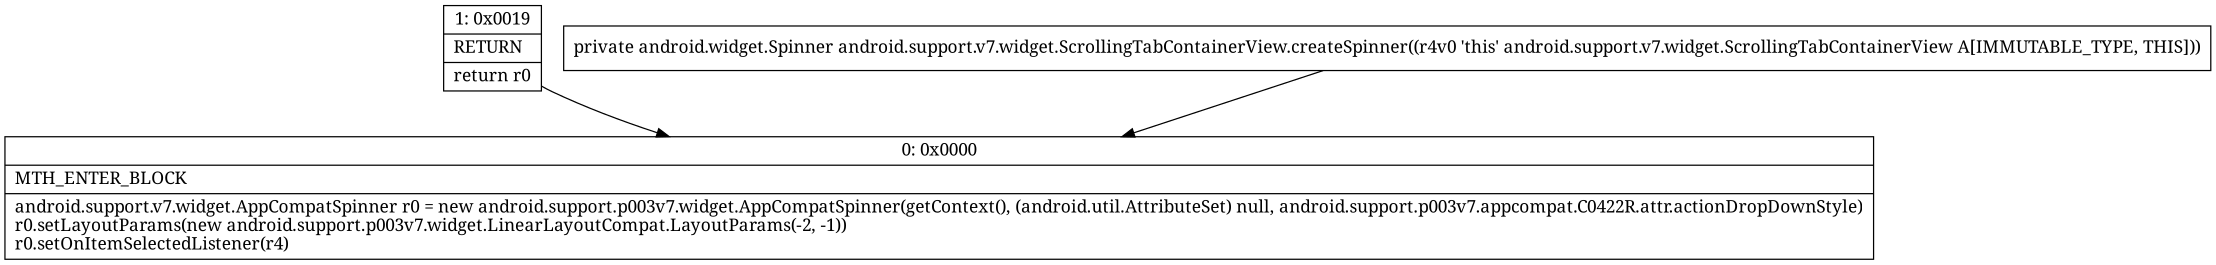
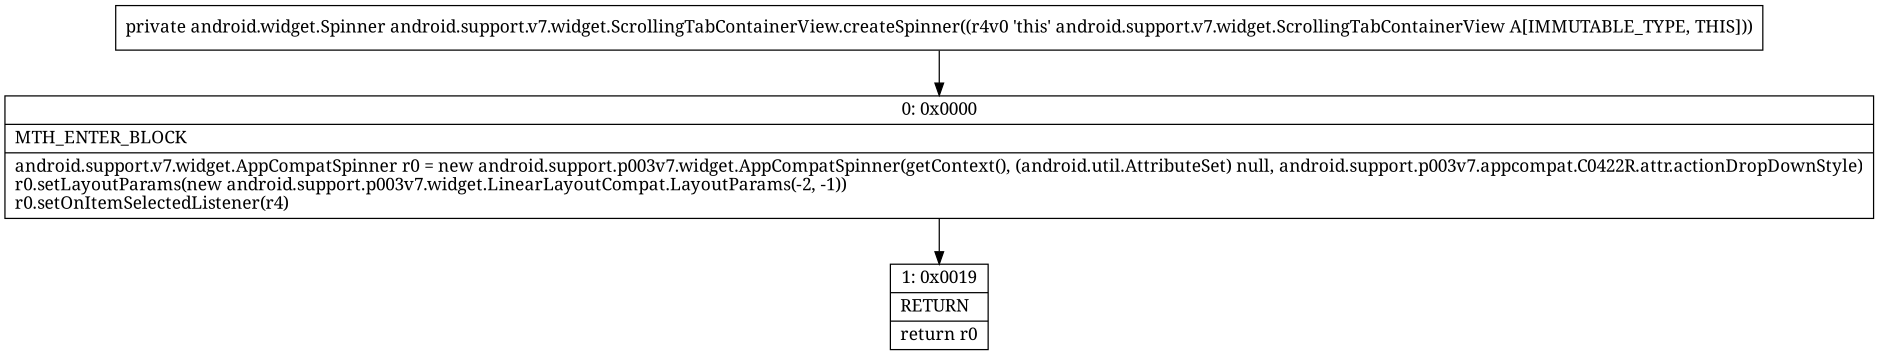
(598, 112) -> (939, 235)
